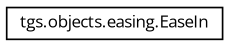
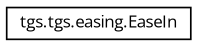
(115, 23) -> (99, 23)
